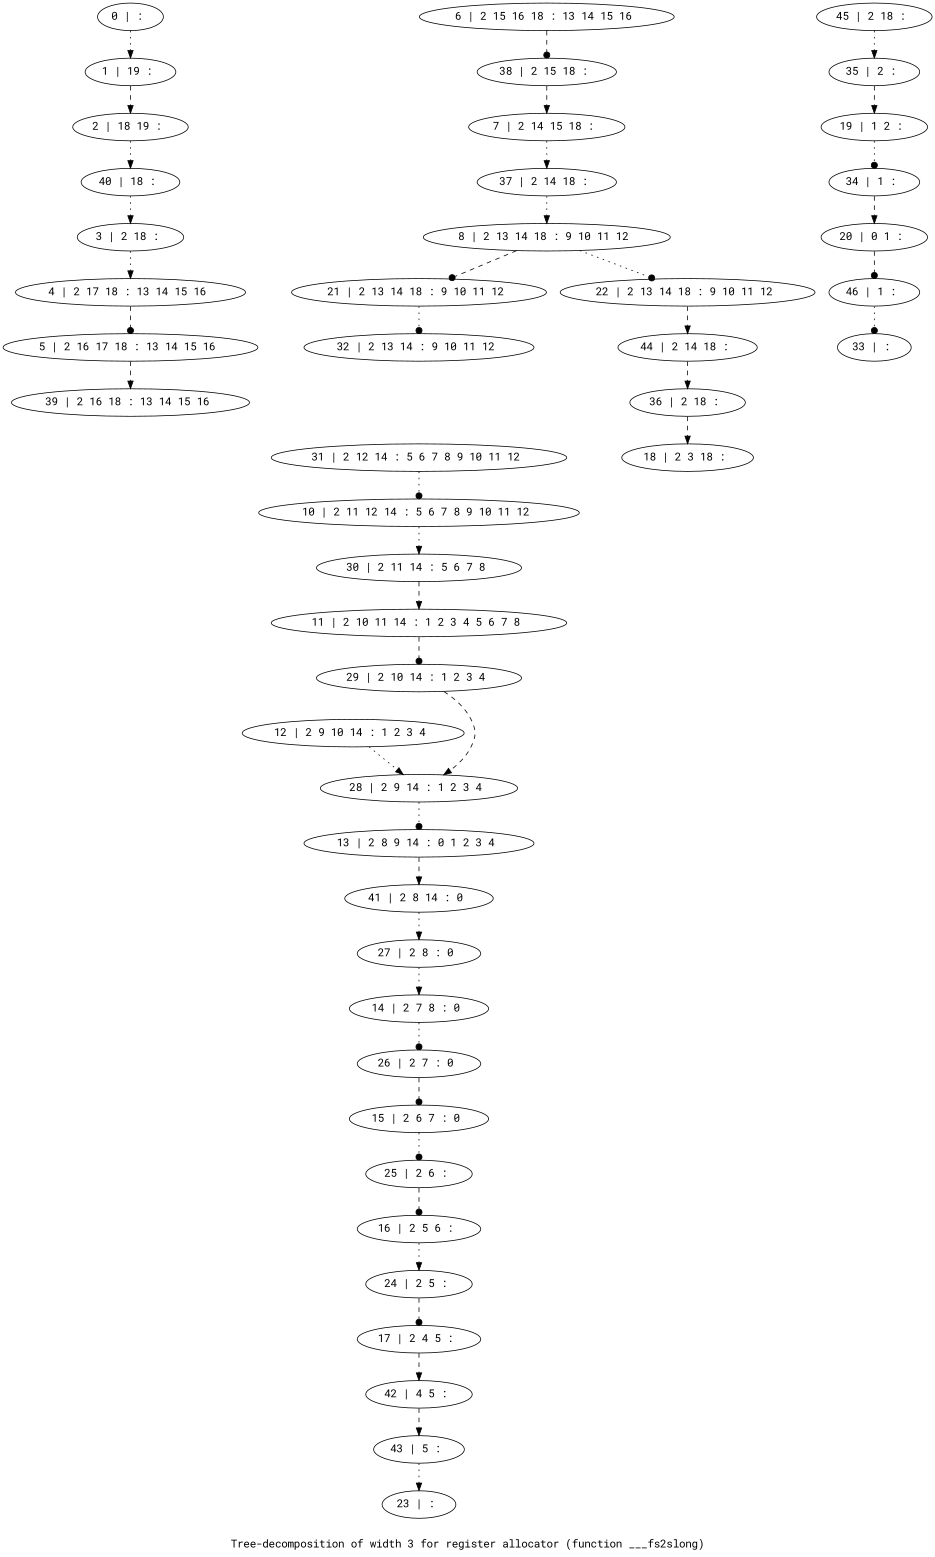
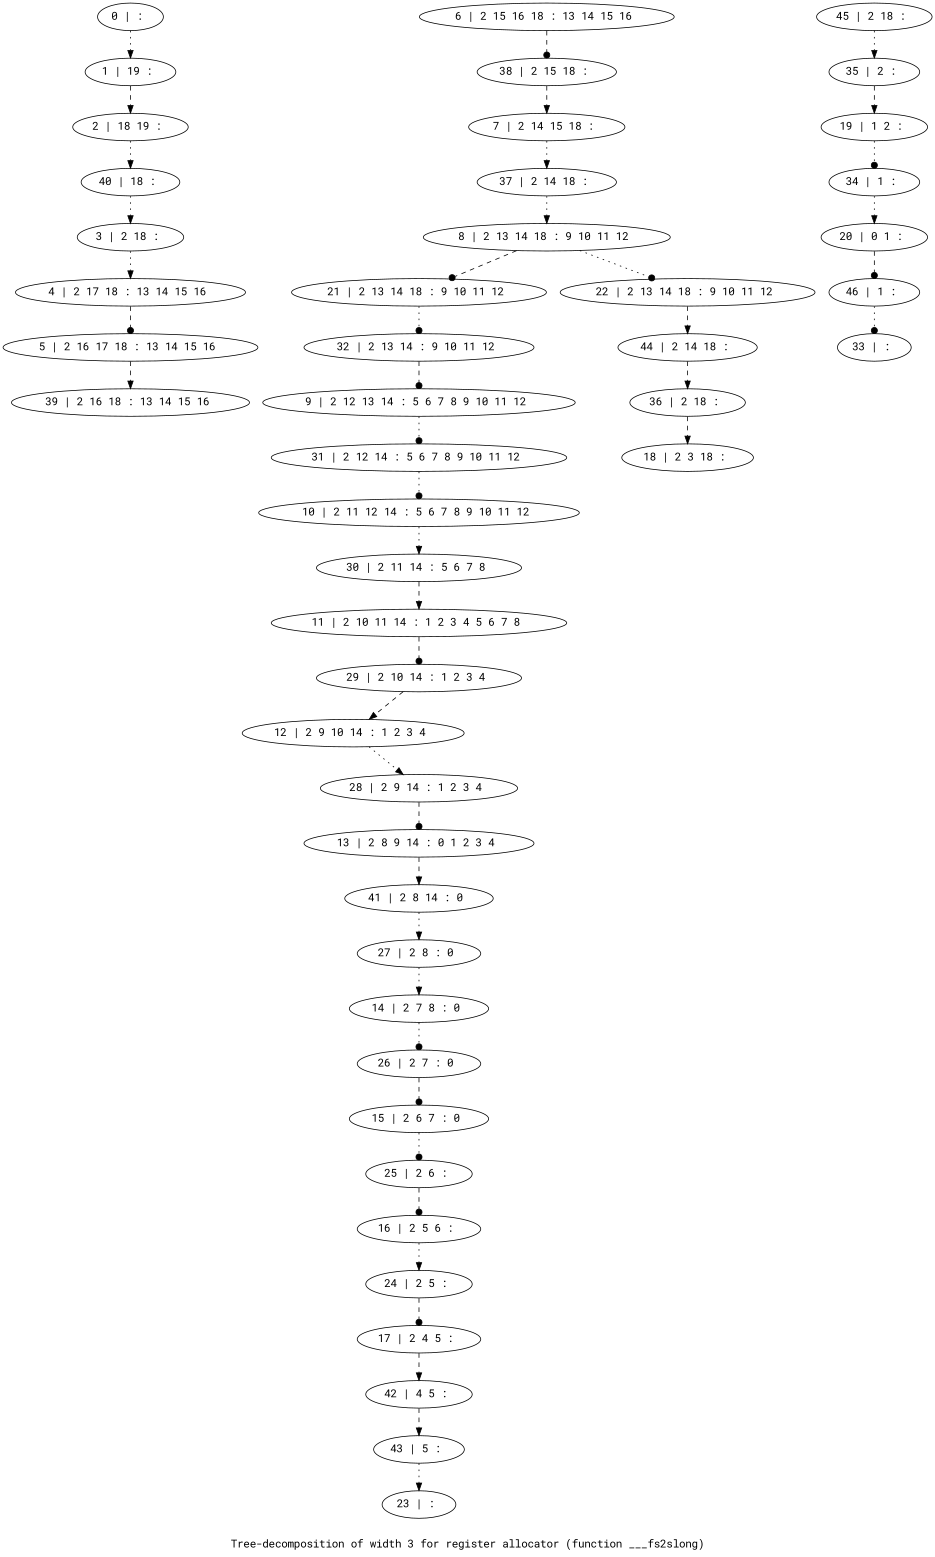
(874, 206) -> (874, 206)
none -> (419, 403)
(475, 729) -> (389, 703)
(419, 813) -> (419, 813)
